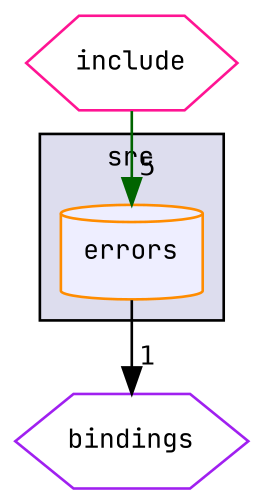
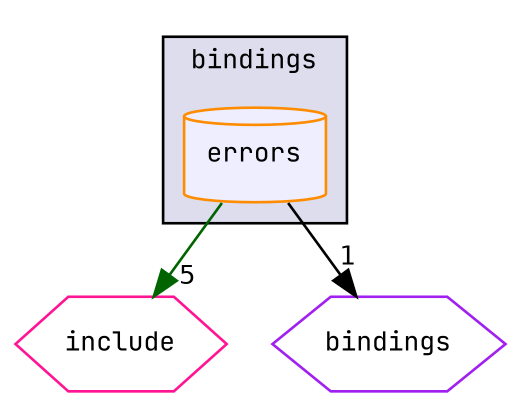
(132, 150) -> (195, 241)
(132, 159) -> (255, 62)
